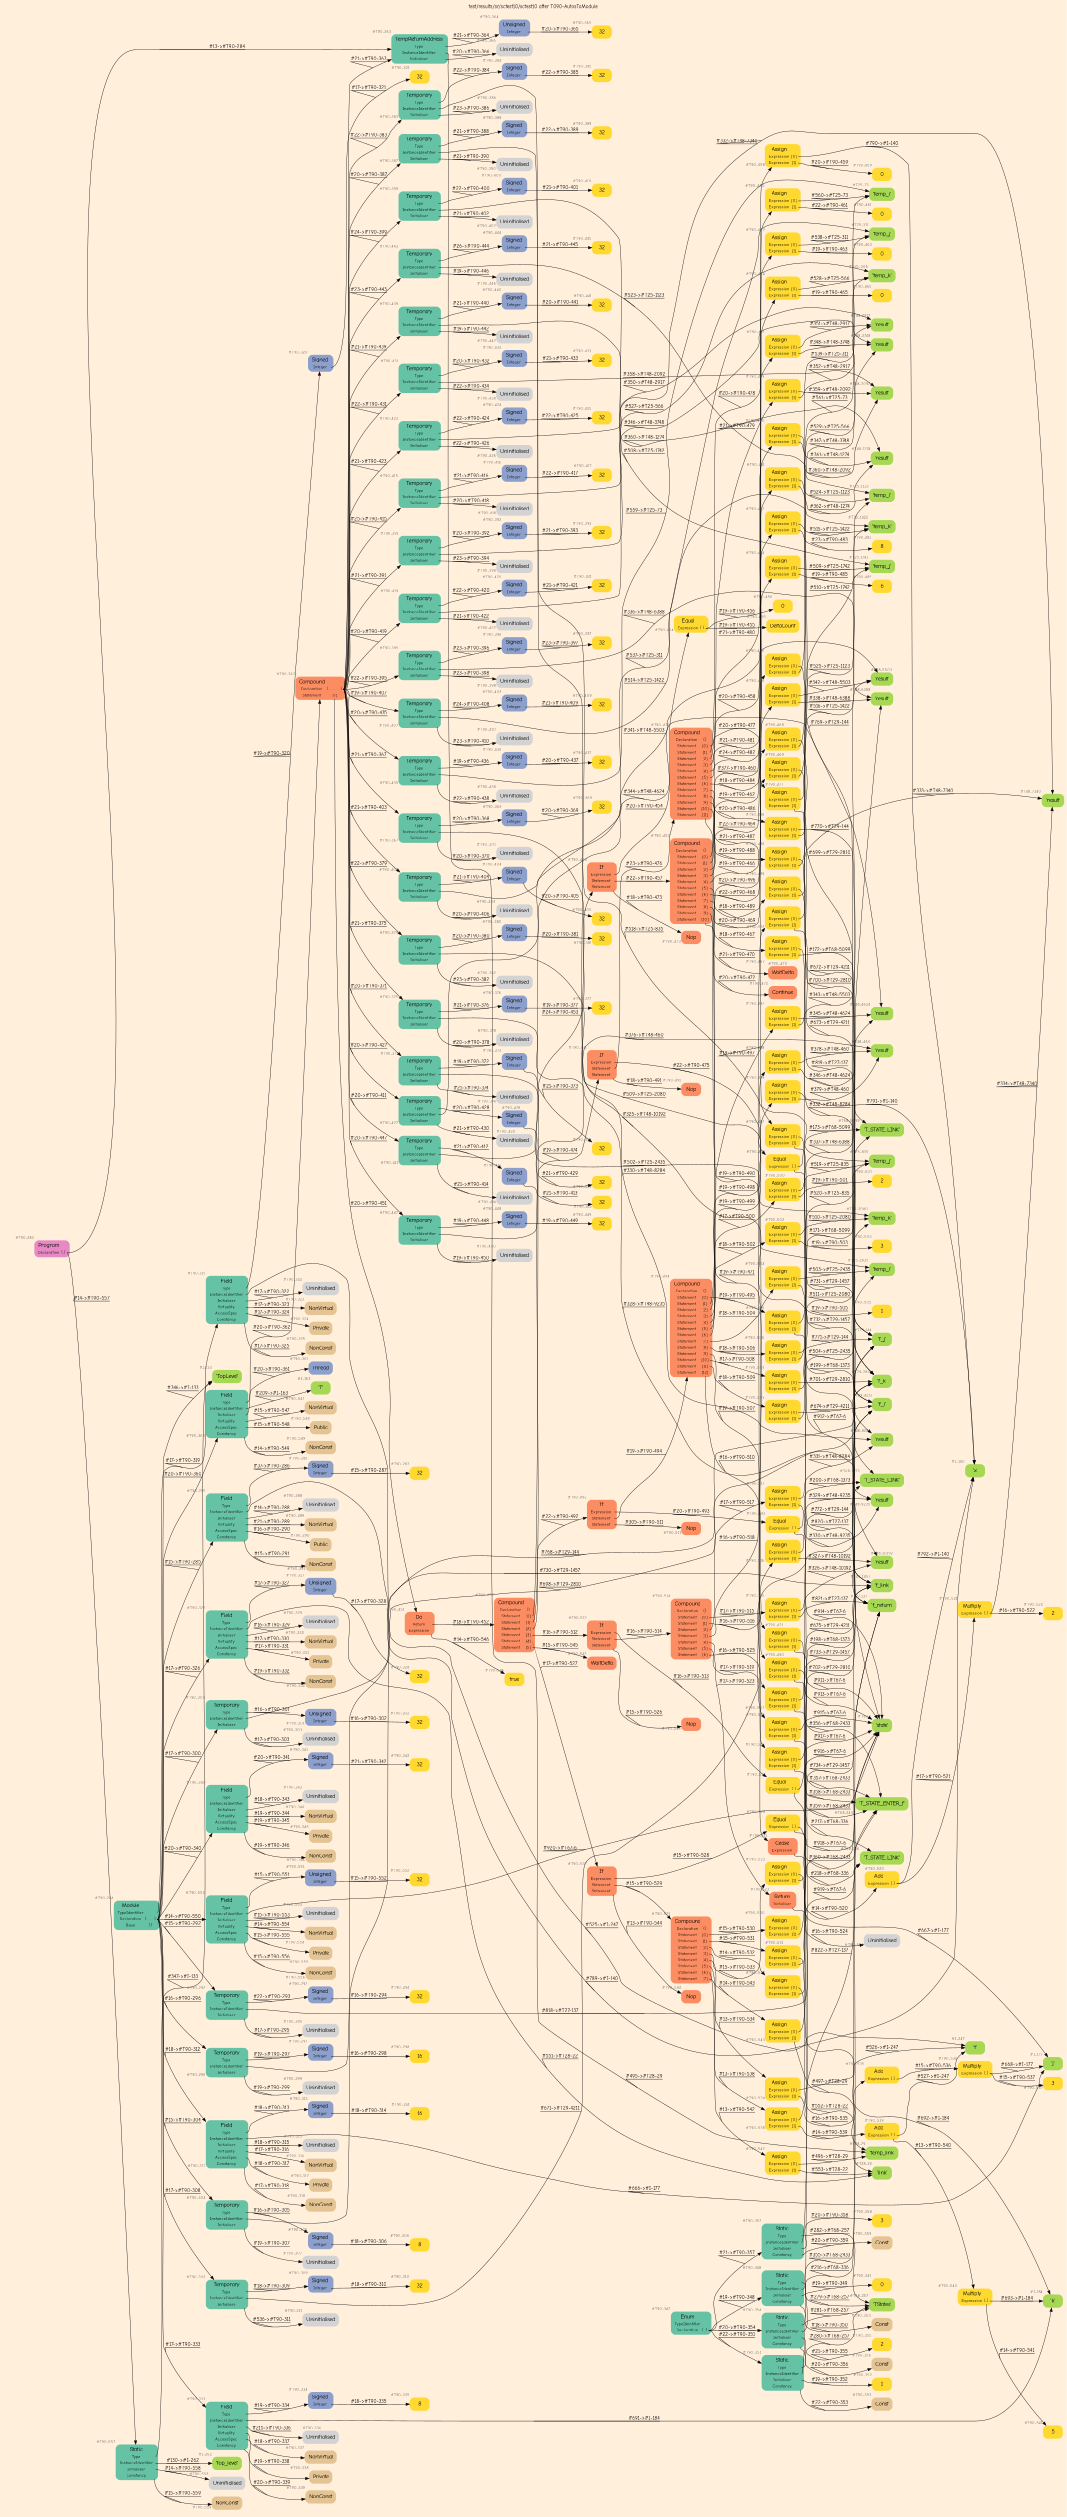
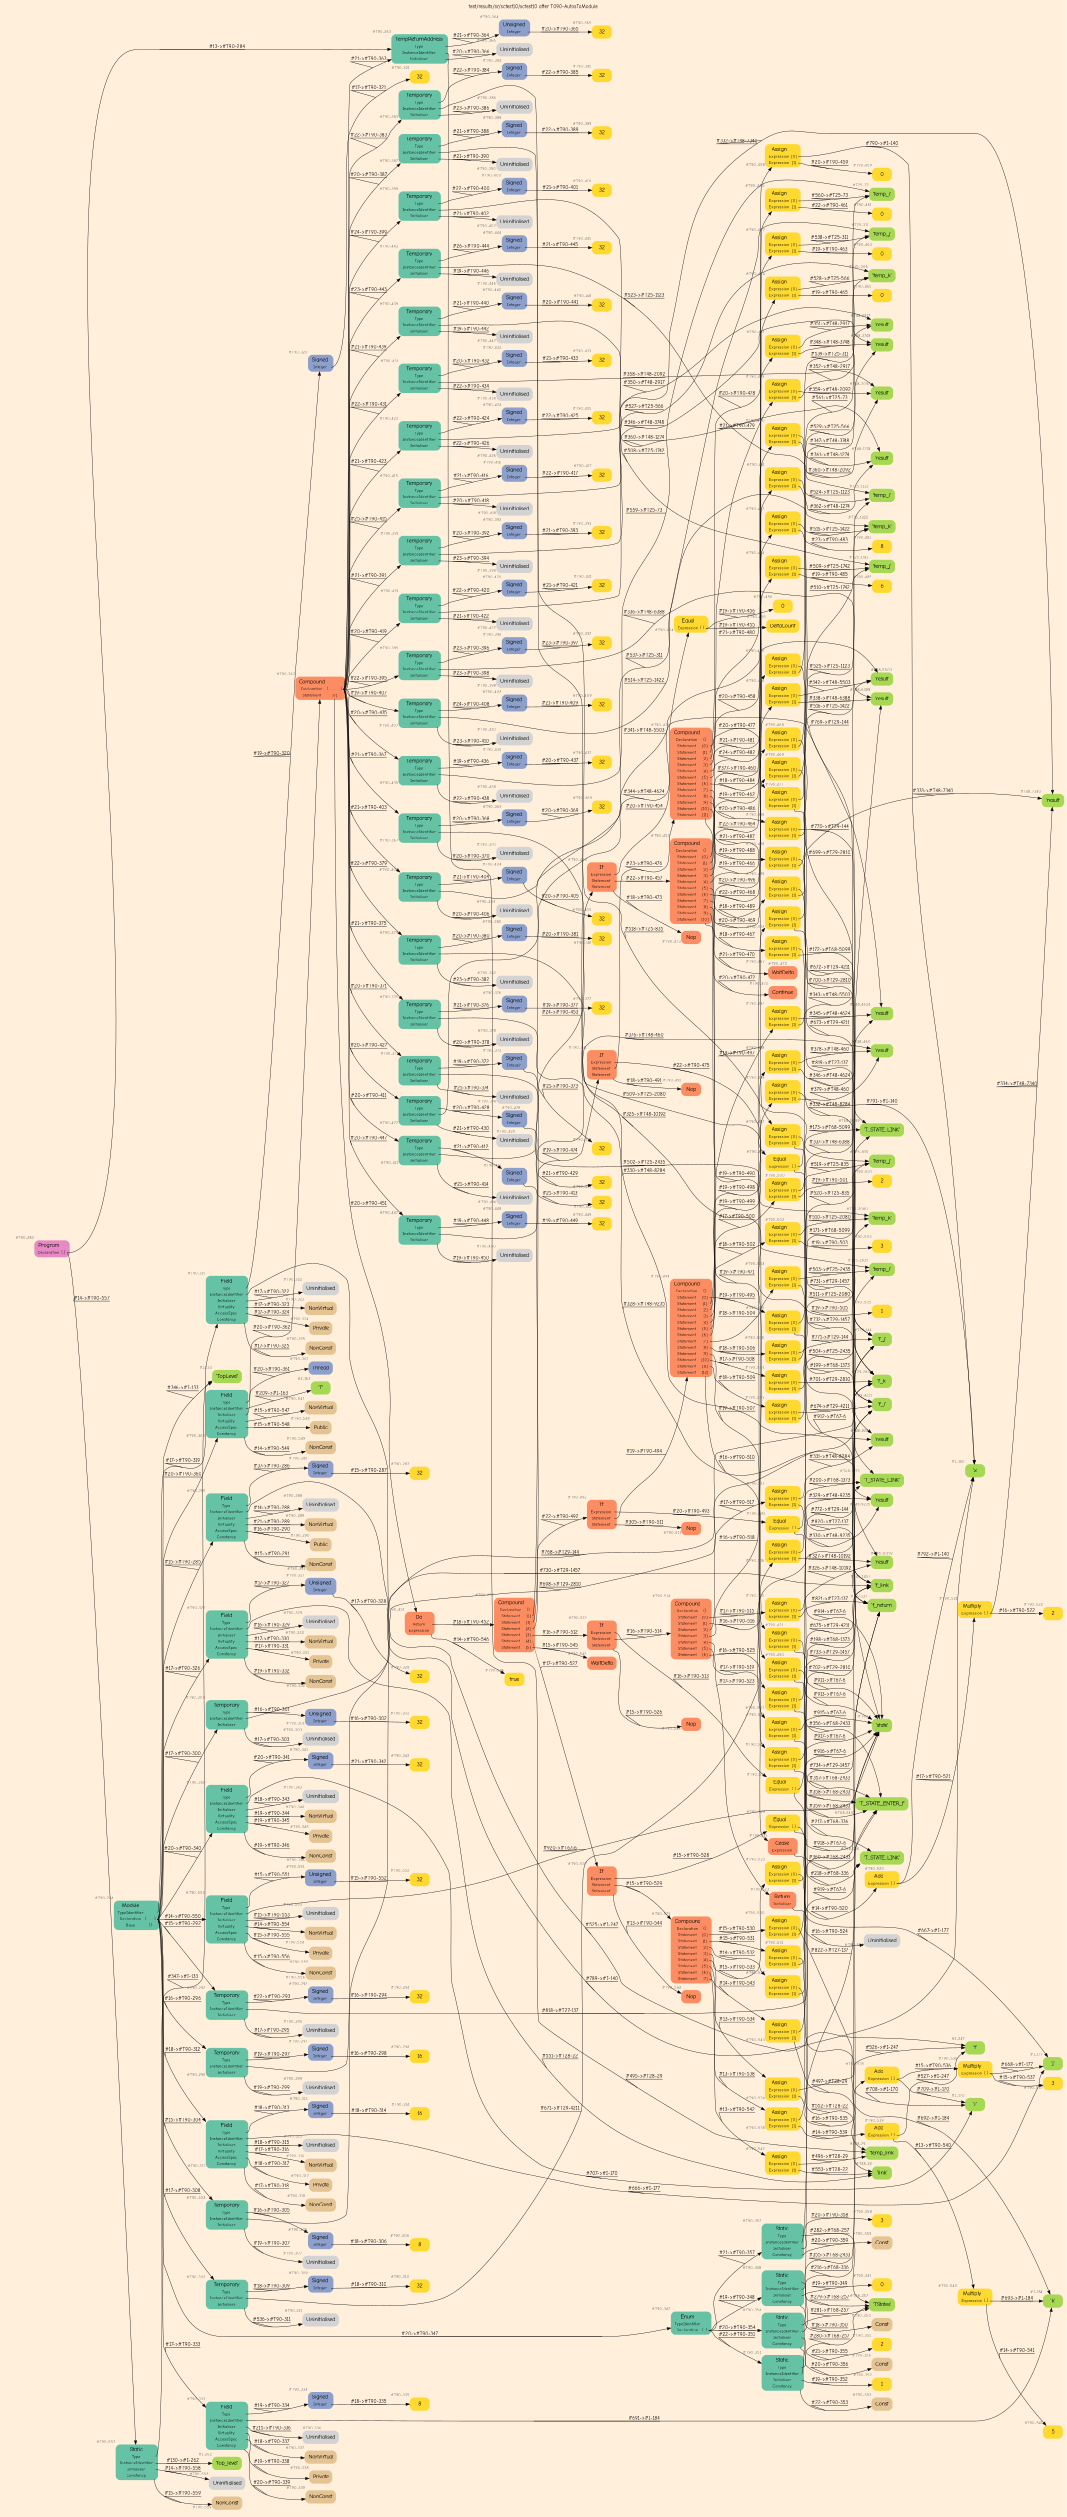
none -> (975, 2105)
none -> (222, 2336)
